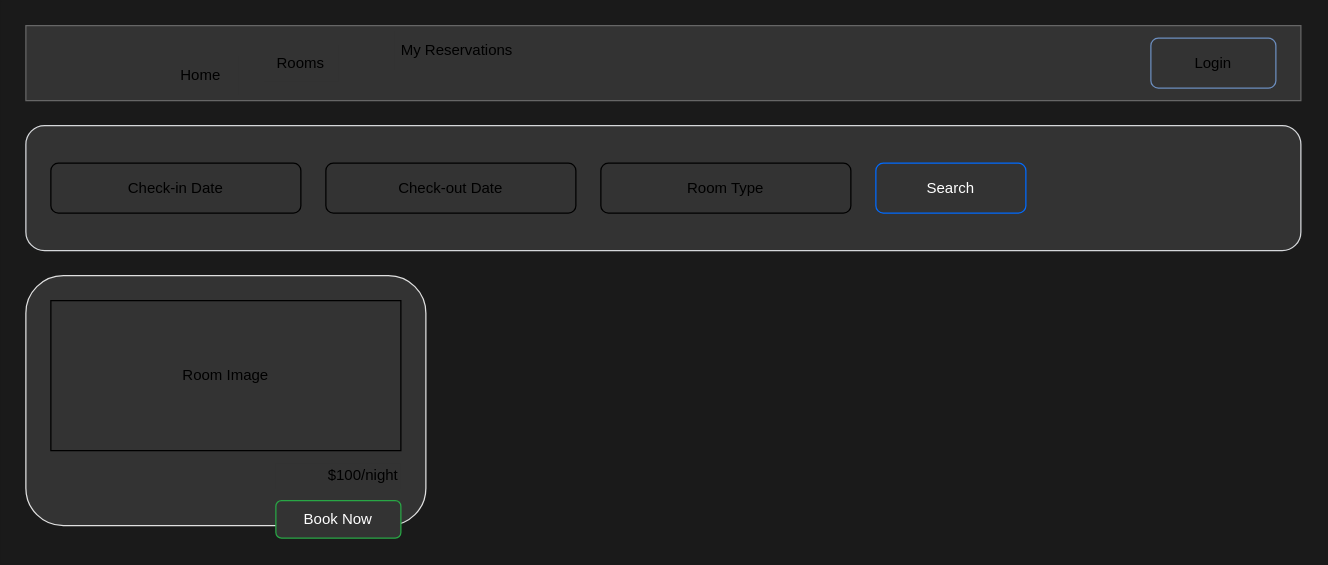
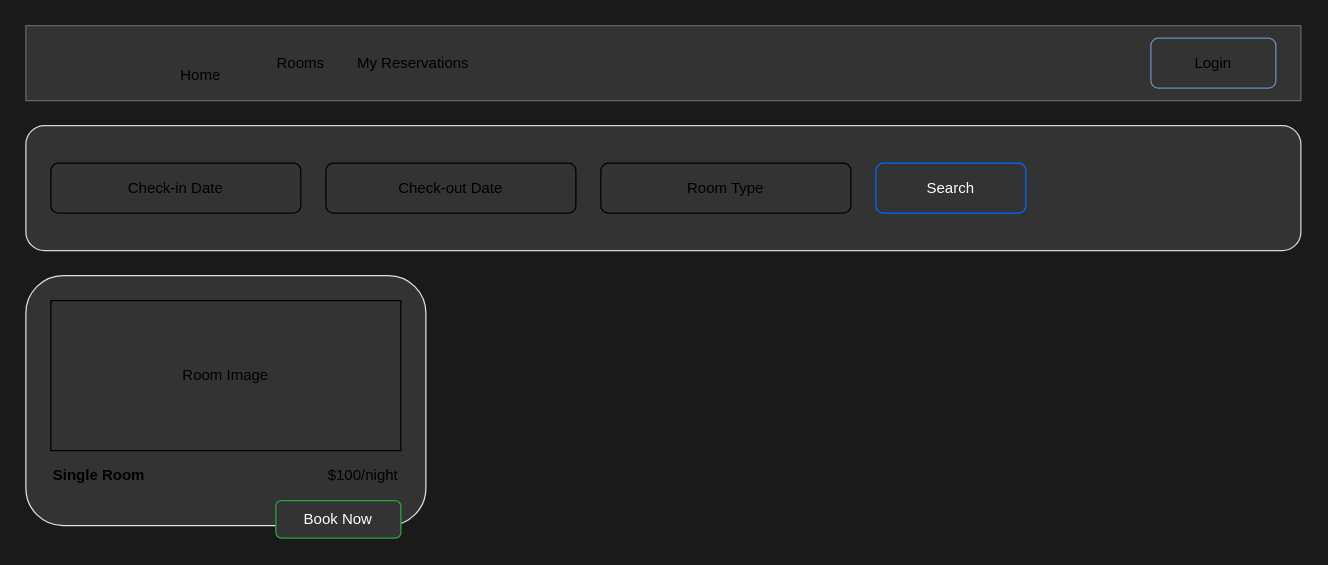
(457, 51) -> (413, 63)
none -> (113, 476)
